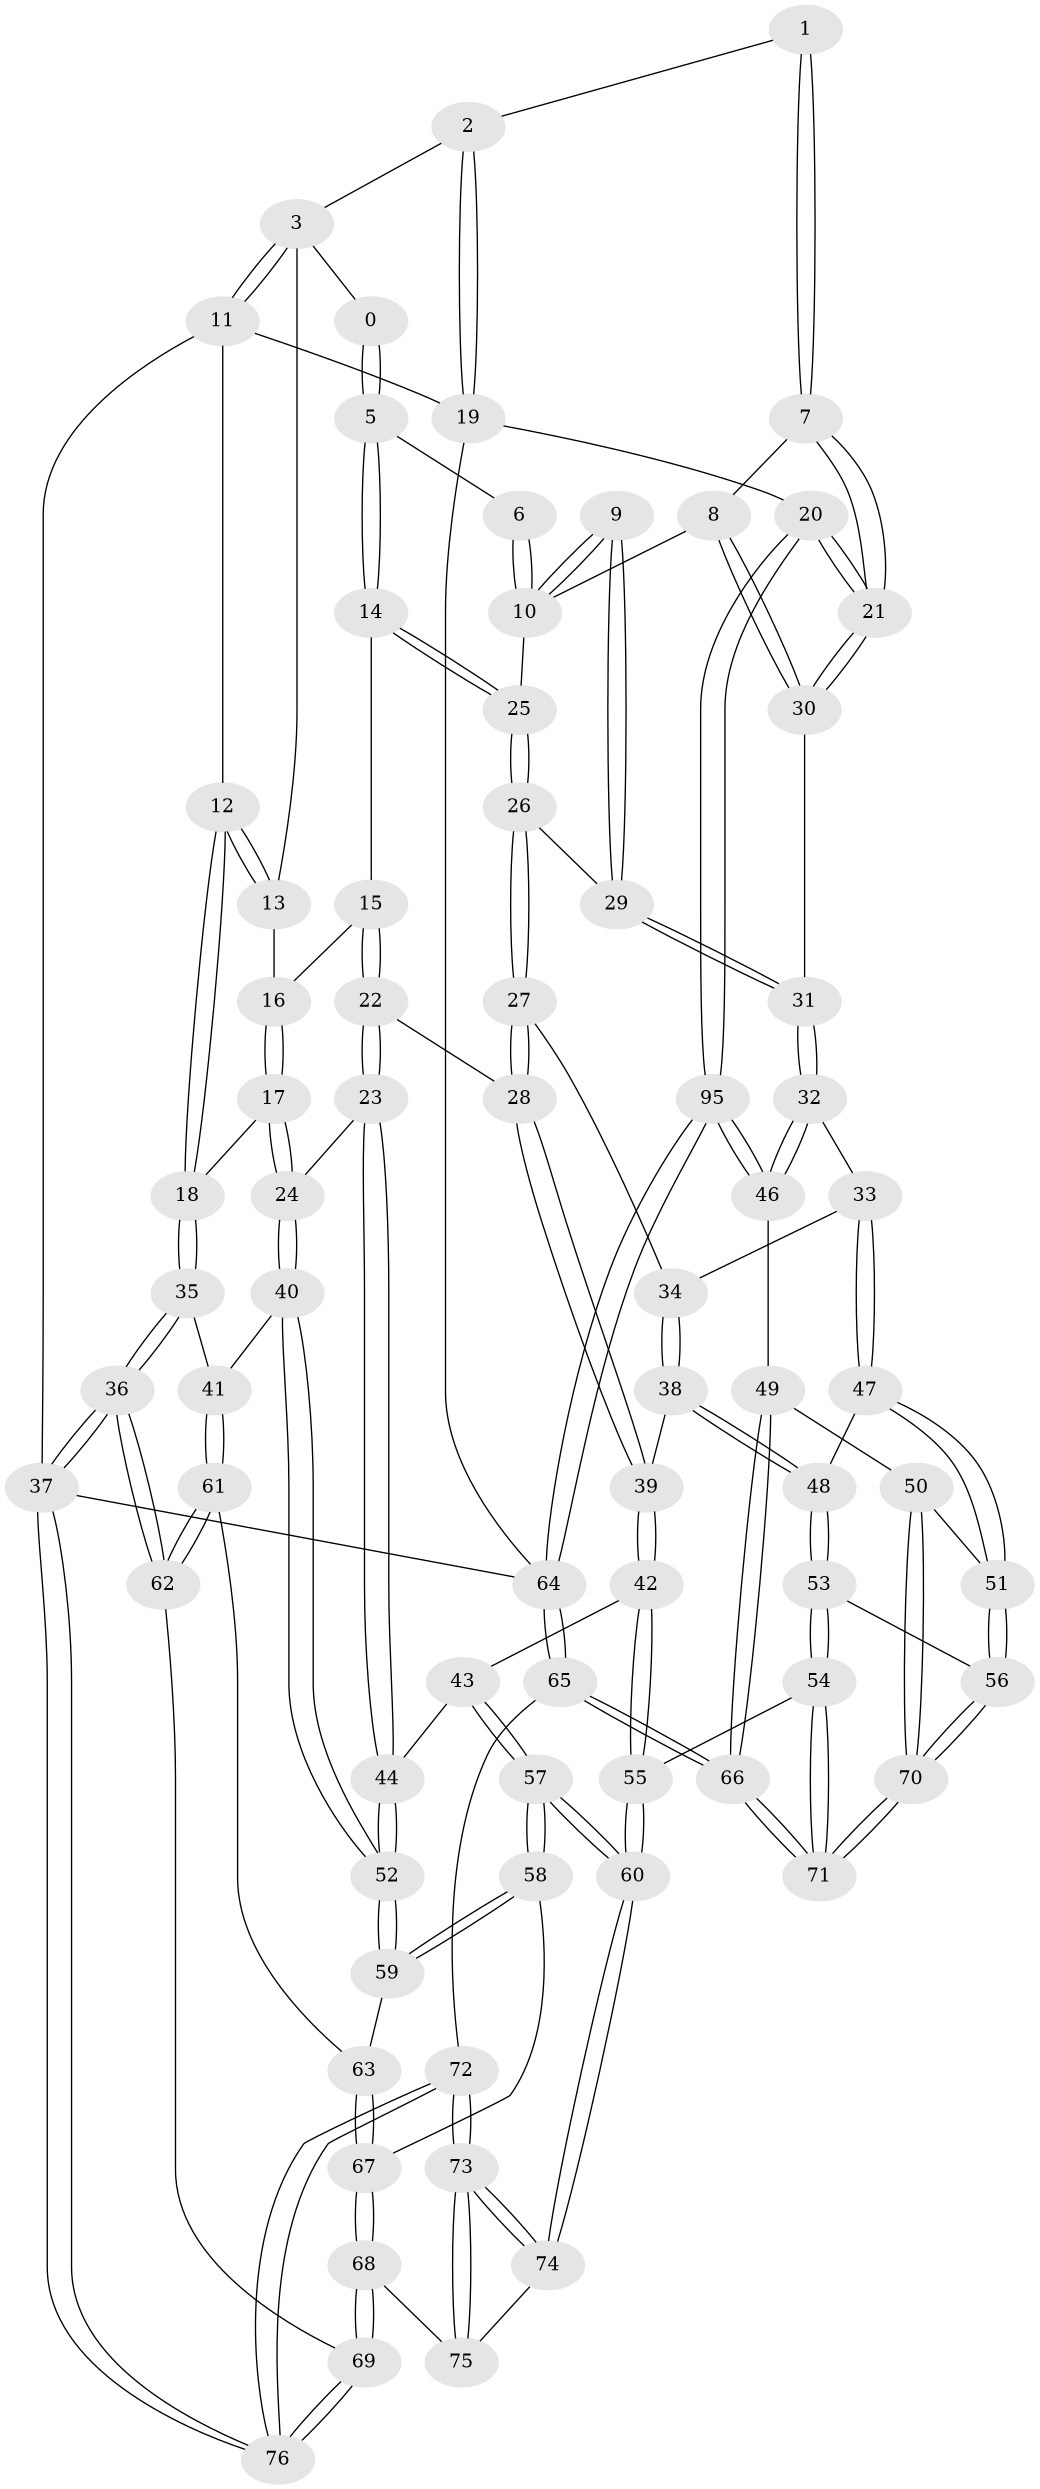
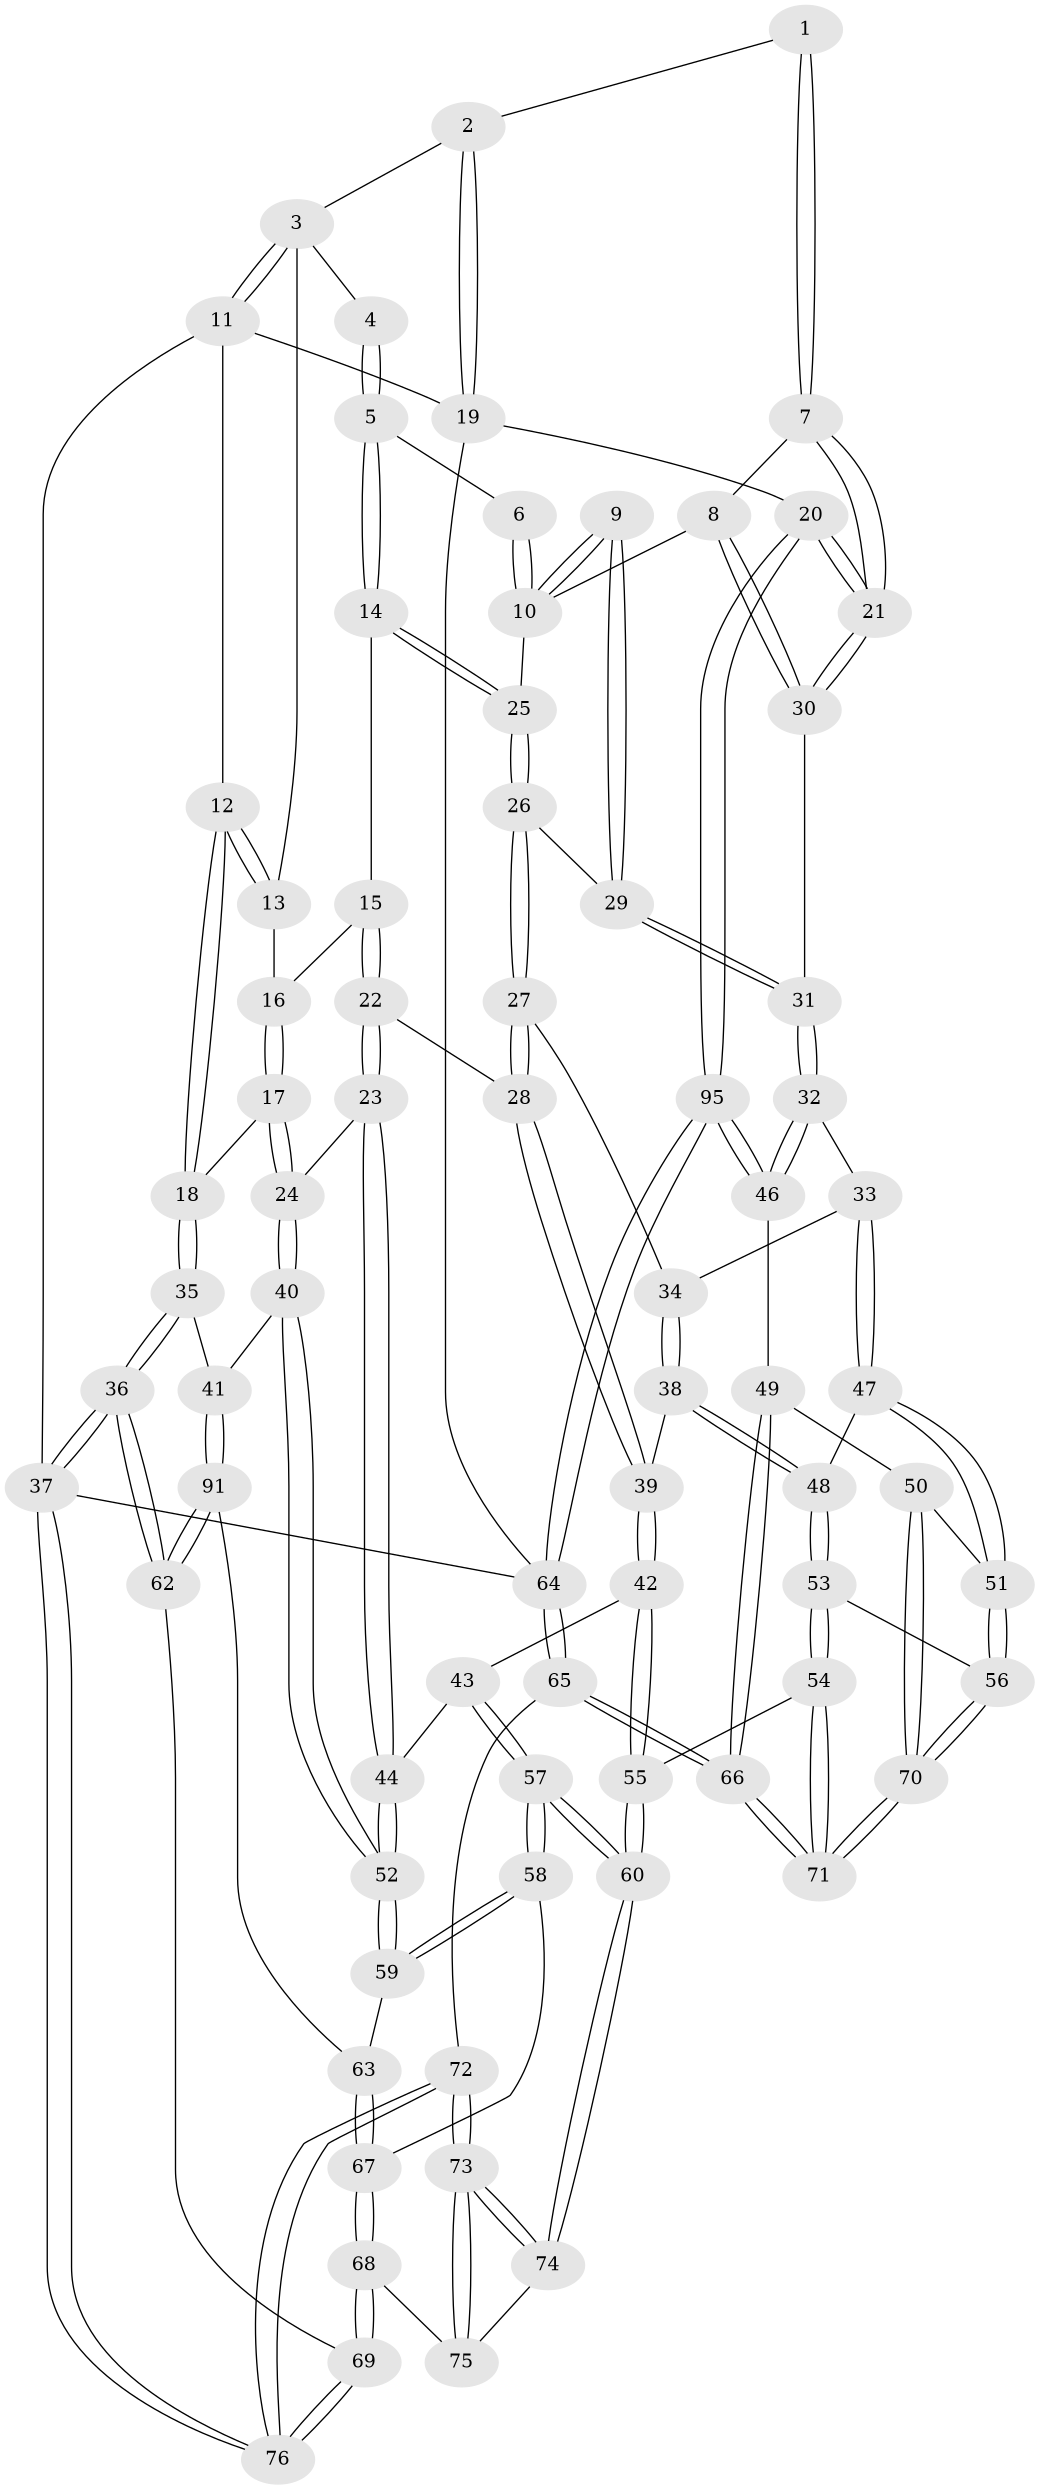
(371, 321) -> (371, 321)
(215, 1488) -> (215, 1488)
